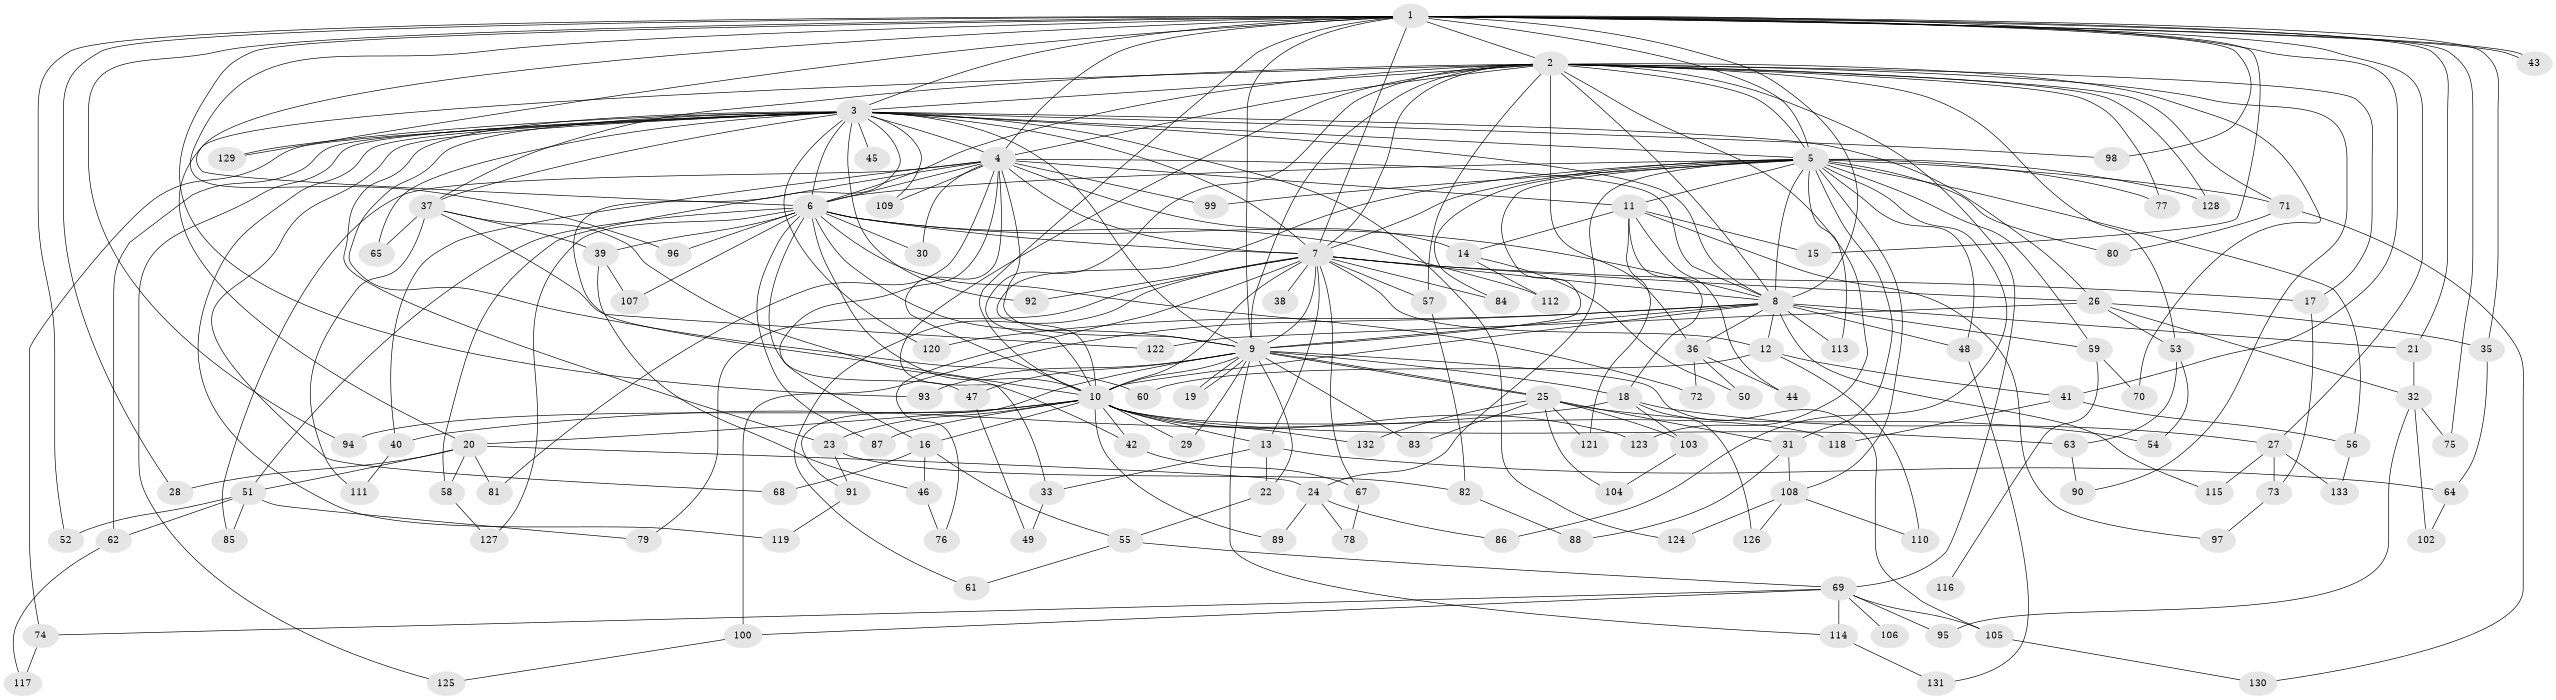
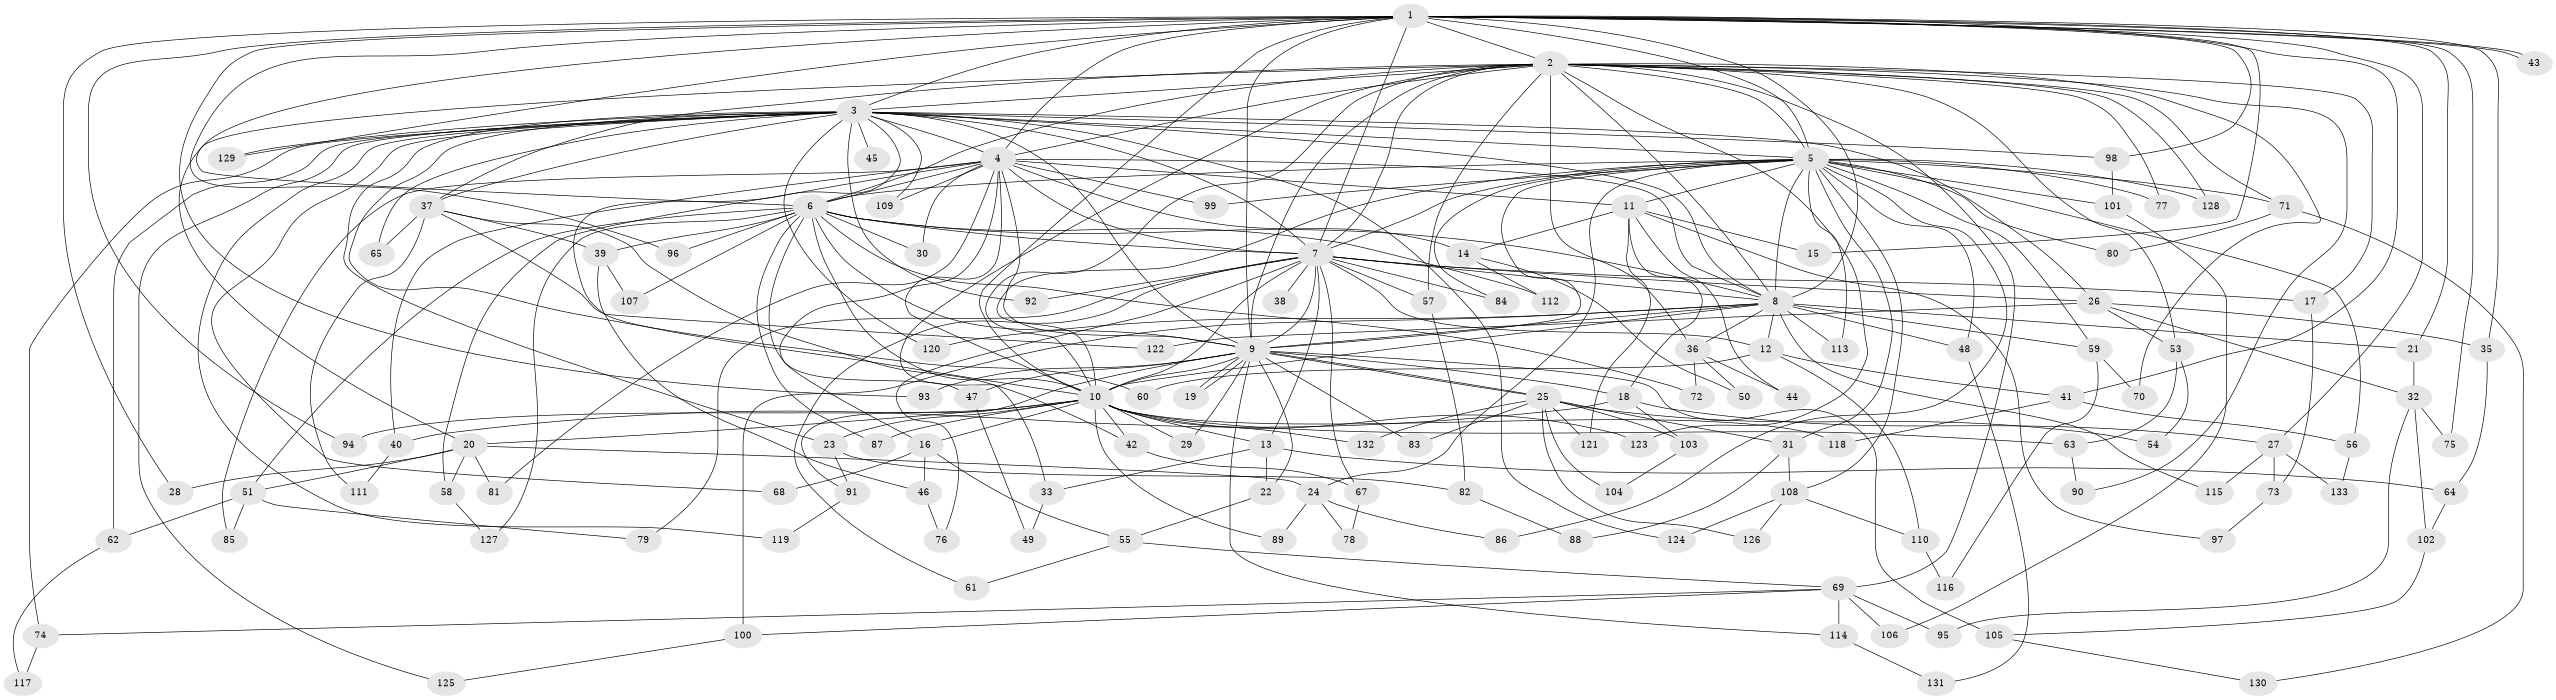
(823, 155) -> none
none -> (2113, 207)
(1721, 442) -> (1600, 511)
(66, 541) -> none
none -> (1934, 567)
(1916, 612) -> (2235, 624)
